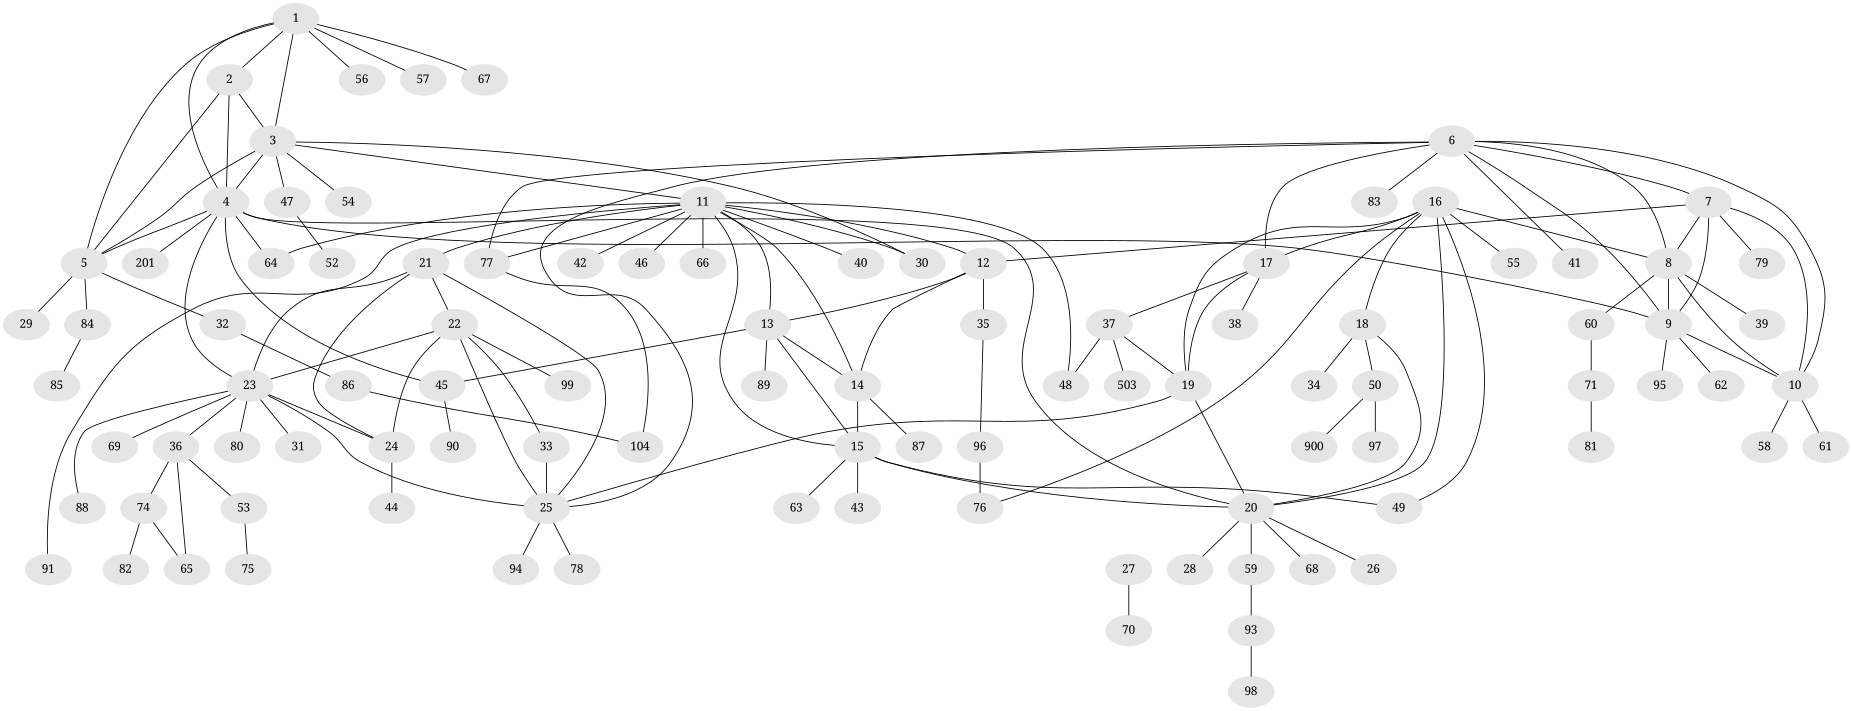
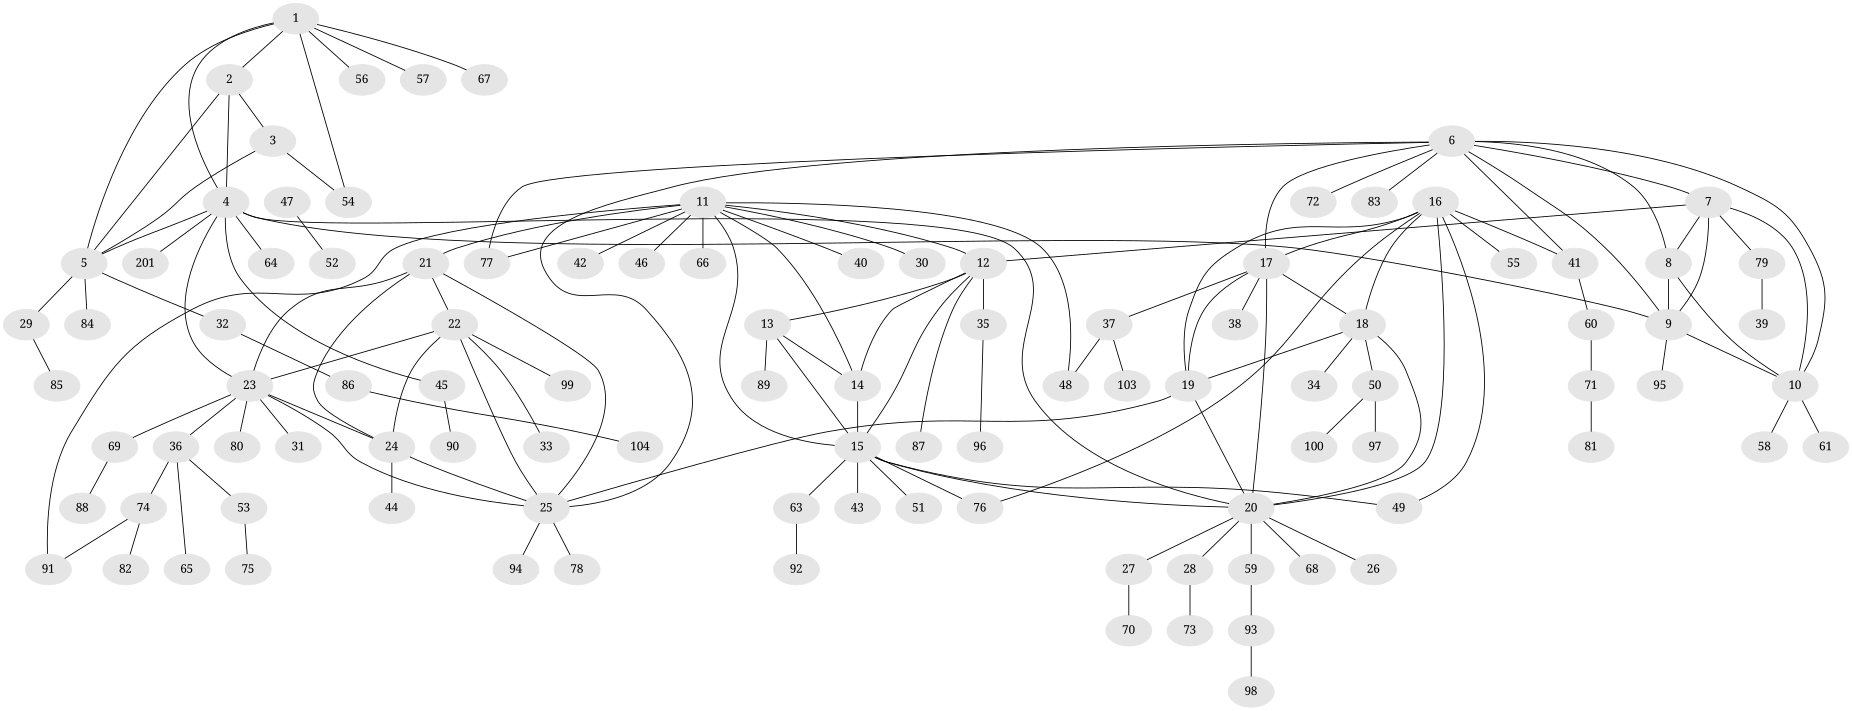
(284, 80) -> (322, 111)
(607, 164) -> none
(249, 172) -> none
(280, 172) -> none
(488, 172) -> none
none -> (1313, 202)
(482, 215) -> none
(1552, 233) -> (1506, 232)
(763, 252) -> none
none -> (1314, 294)
(1630, 294) -> (1583, 294)
(1715, 294) -> (1762, 294)
(626, 309) -> none
none -> (914, 351)
(72, 355) -> (42, 355)
(605, 355) -> none
(1149, 355) -> (1286, 352)
(1127, 386) -> (1127, 386)
none -> (1263, 386)
(1721, 386) -> none
(124, 416) -> (99, 478)
(888, 416) -> (938, 351)
(1314, 447) -> (1314, 447)
(980, 476) -> (919, 478)
(547, 478) -> (468, 480)
none -> (919, 508)
(165, 539) -> (96, 539)
none -> (1190, 539)
none -> (796, 570)
none -> (1190, 631)
